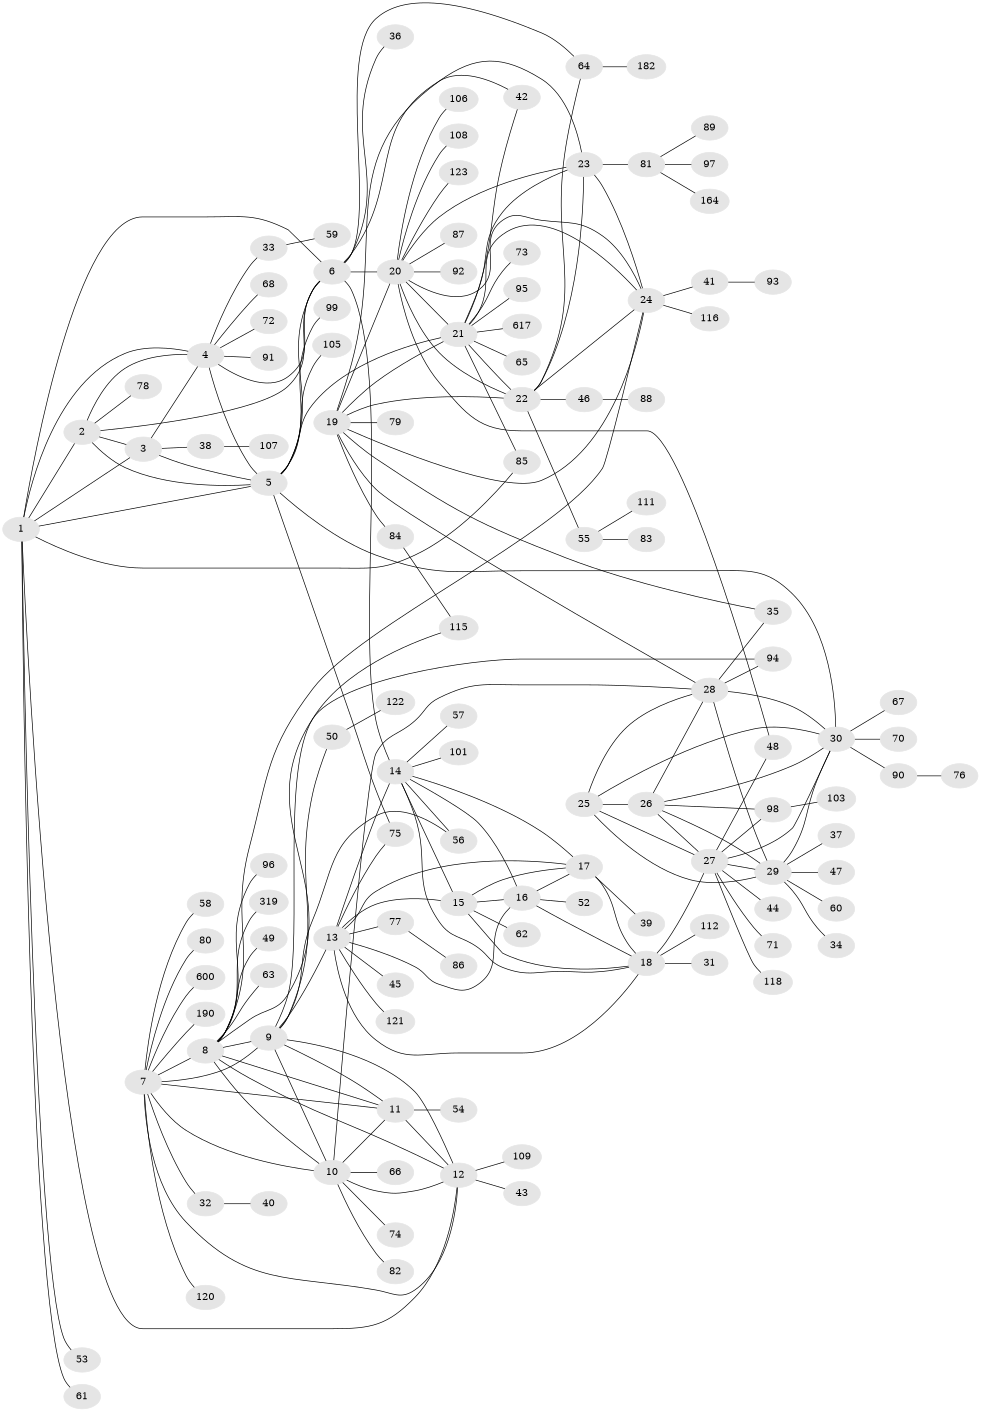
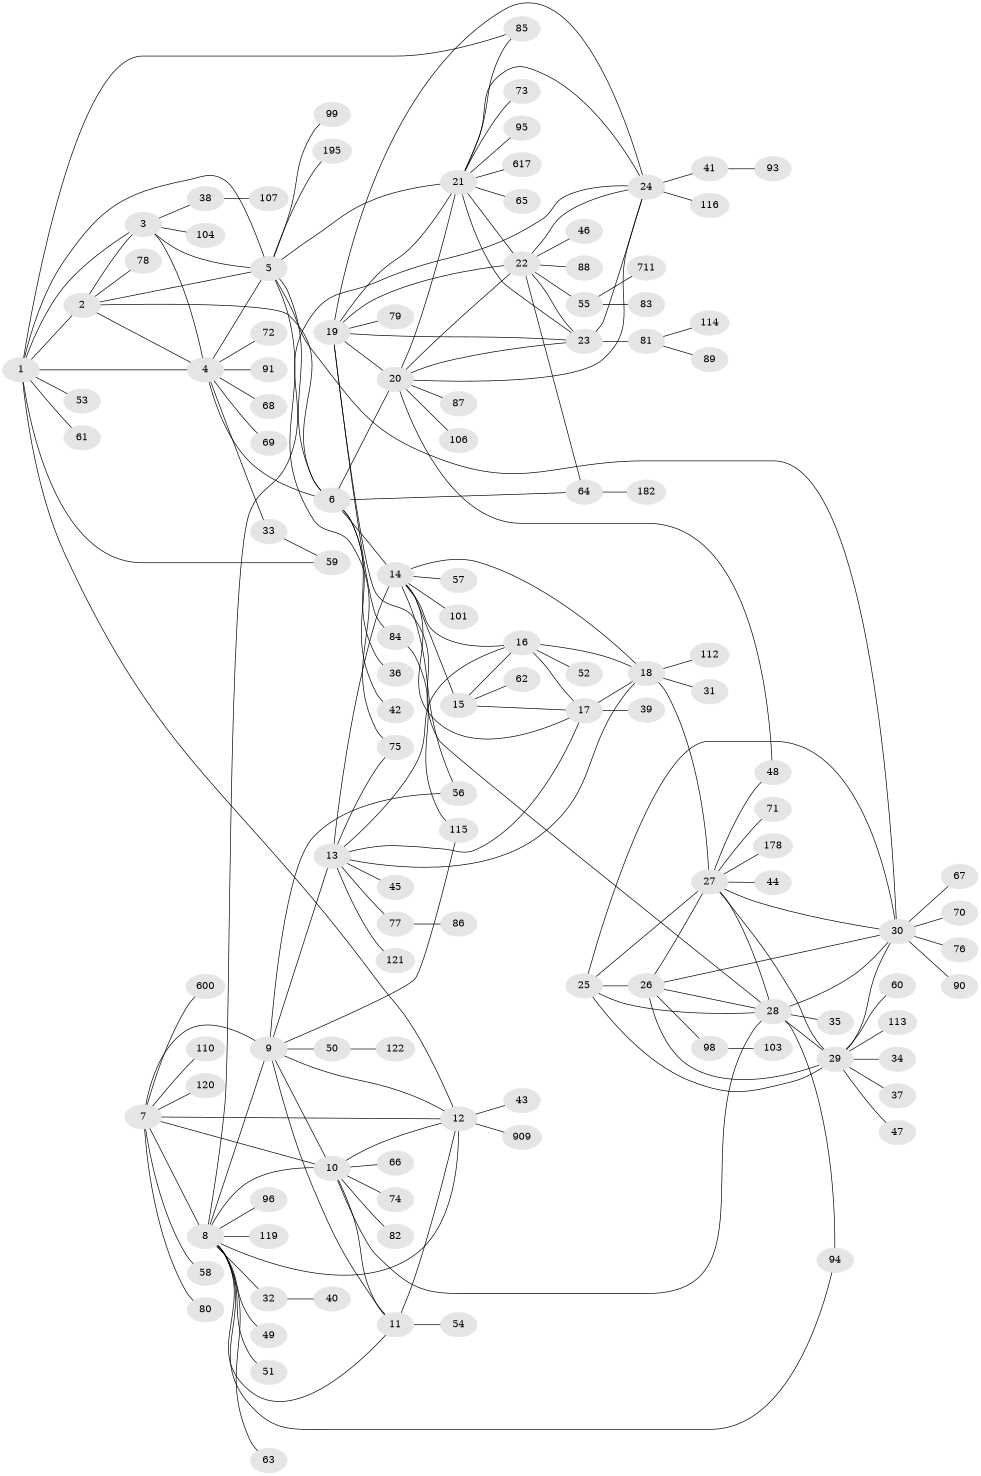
(459, 136) -> none
(710, 165) -> none
(459, 173) -> none
(710, 201) -> (710, 323)
(493, 217) -> none
none -> (206, 235)
(94, 264) -> (112, 556)
(459, 272) -> none
(332, 345) -> (332, 151)
(611, 400) -> (553, 266)
none -> (269, 443)
(646, 503) -> (646, 268)
(538, 547) -> none
(929, 776) -> (929, 941)
(741, 836) -> (749, 944)
(388, 901) -> none
(269, 902) -> (269, 1236)
(539, 965) -> none
(773, 982) -> (773, 846)
(206, 1014) -> (206, 1049)
none -> (897, 1022)
(269, 1096) -> none
(167, 1146) -> (238, 1267)
(522, 1157) -> (522, 1137)
none -> (269, 1372)
